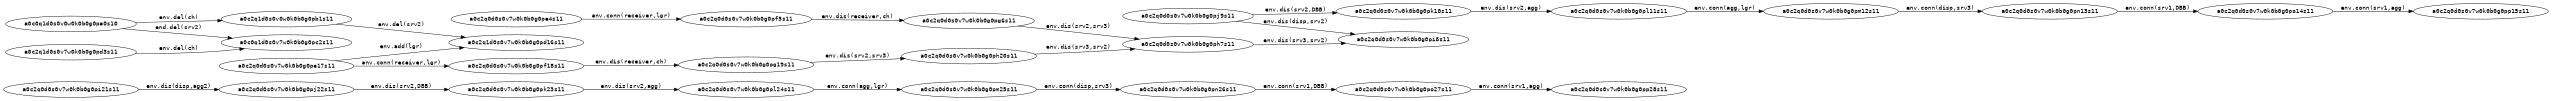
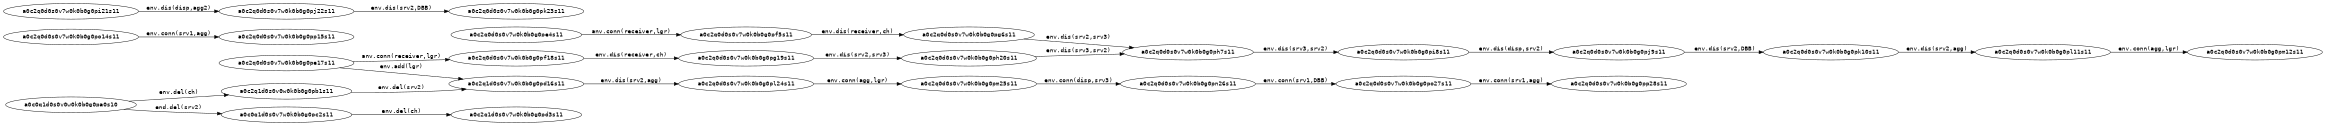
(2050, 11) -> none
(1293, 28) -> (1509, 52)
(188, 53) -> (399, 115)
(629, 90) -> (629, 84)
